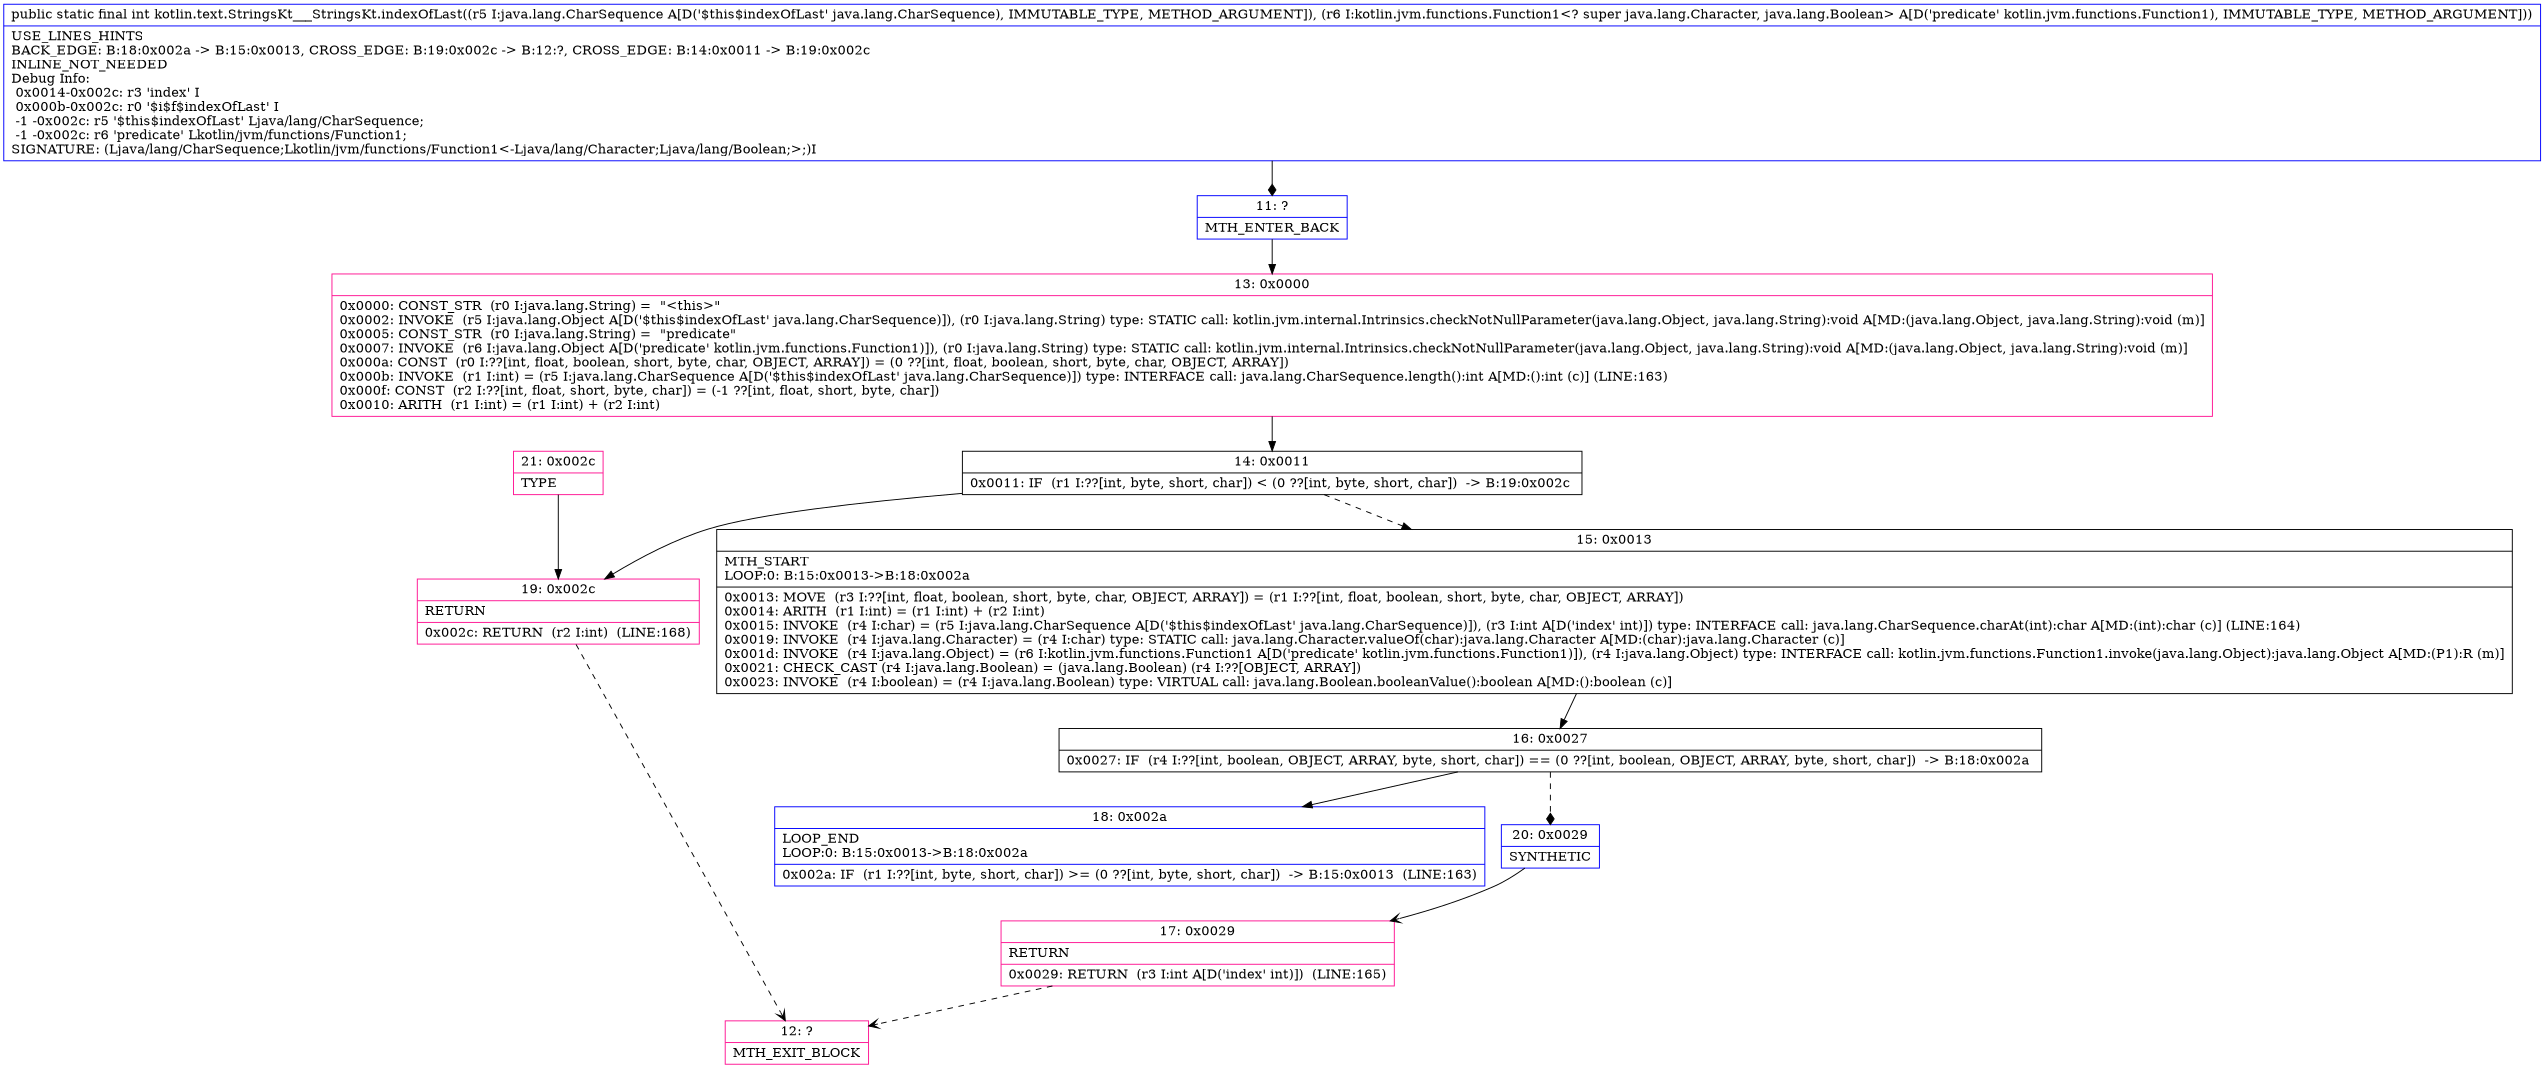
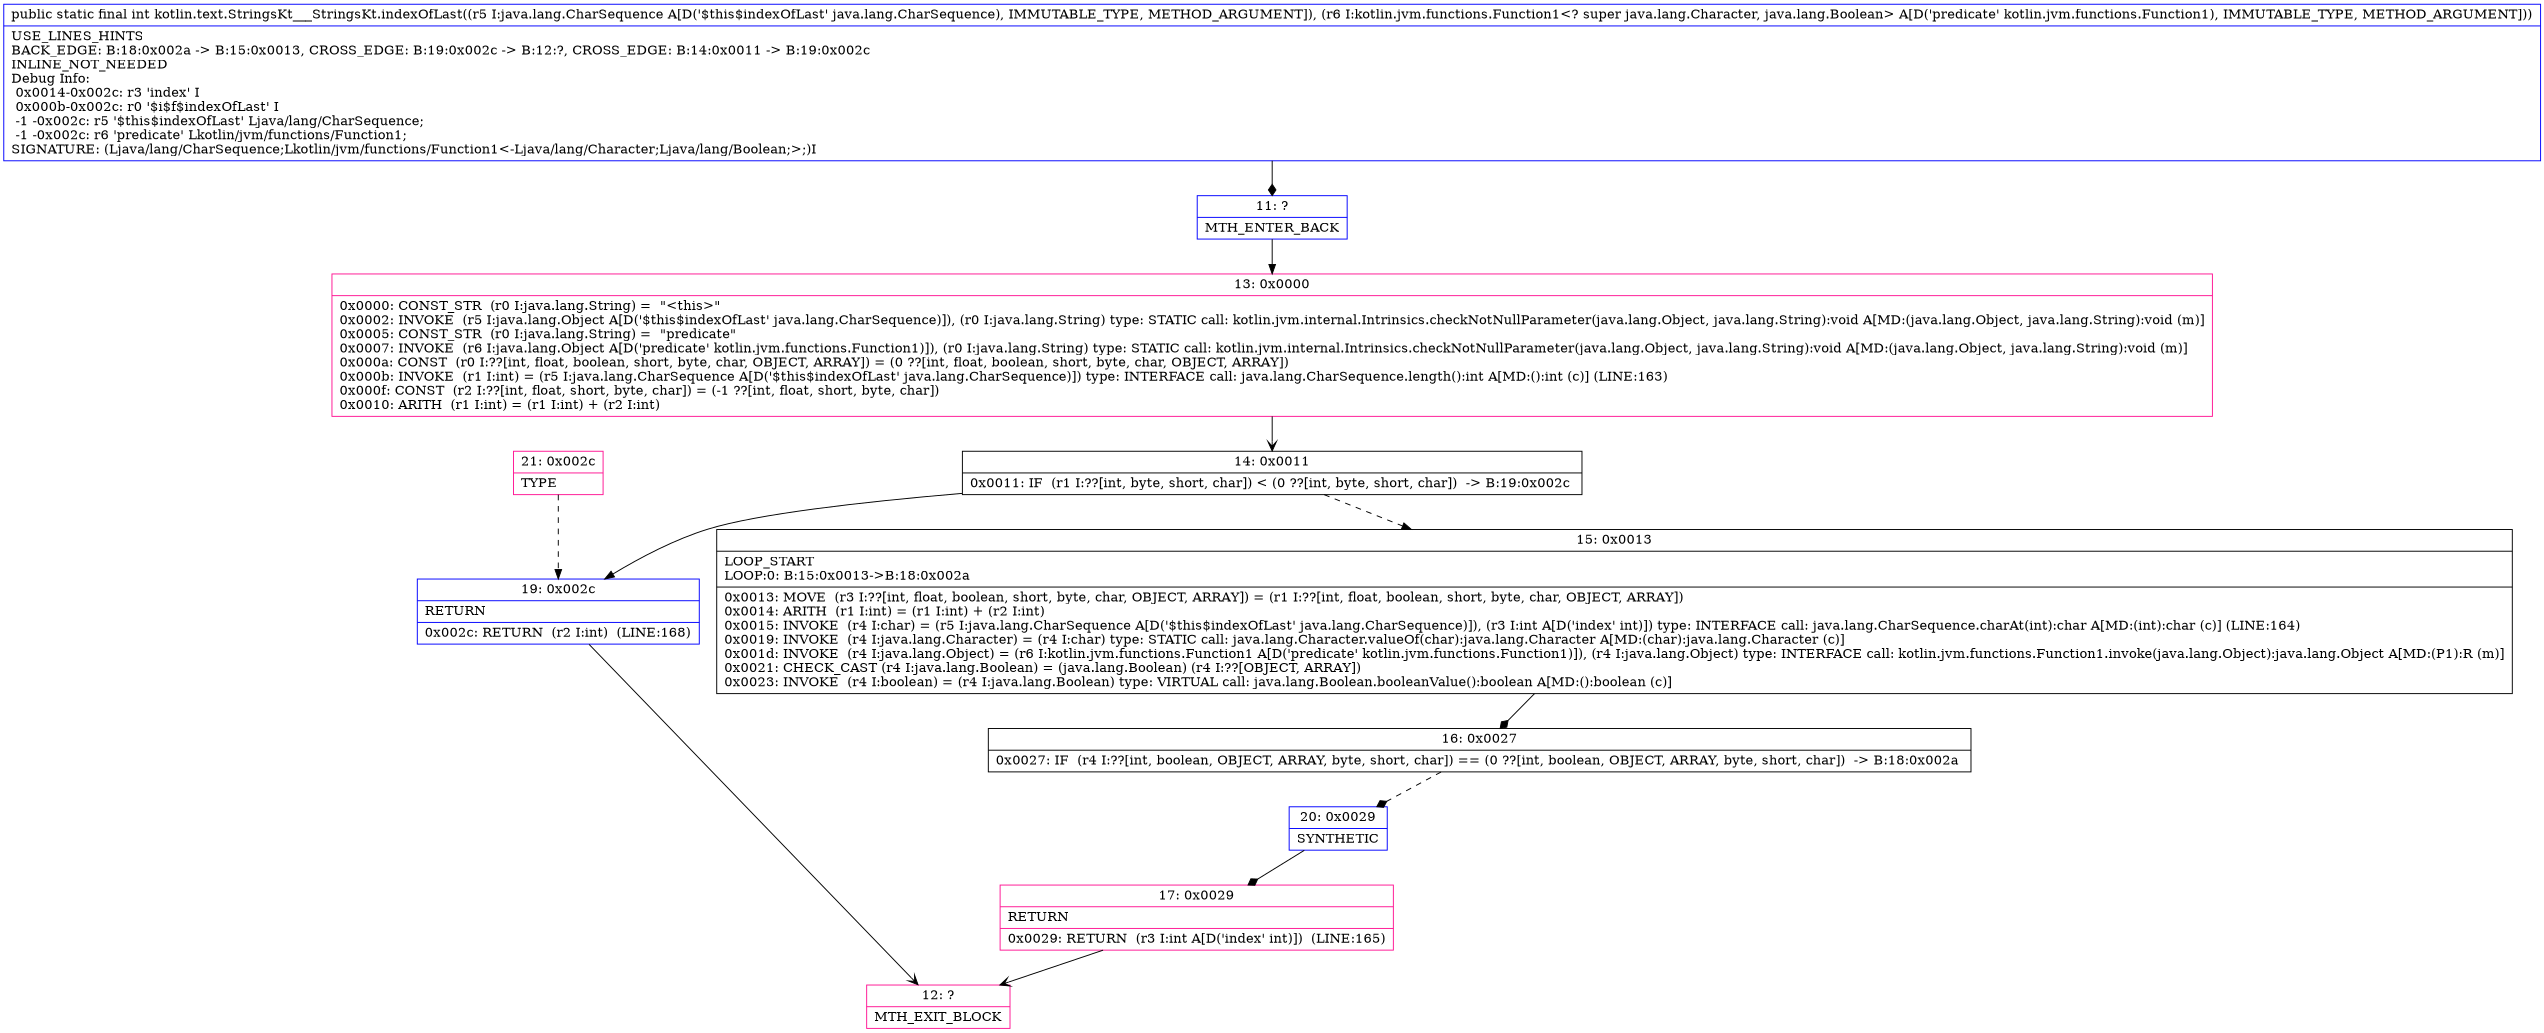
(1272, 429) -> (1272, 429)
(558, 532) -> (558, 532)
(767, 562) -> (770, 562)
(558, 612) -> (558, 612)
(1570, 707) -> (1521, 707)
(678, 828) -> (750, 811)
(1130, 846) -> none
(1464, 898) -> (1281, 865)
(965, 1005) -> (1056, 966)
